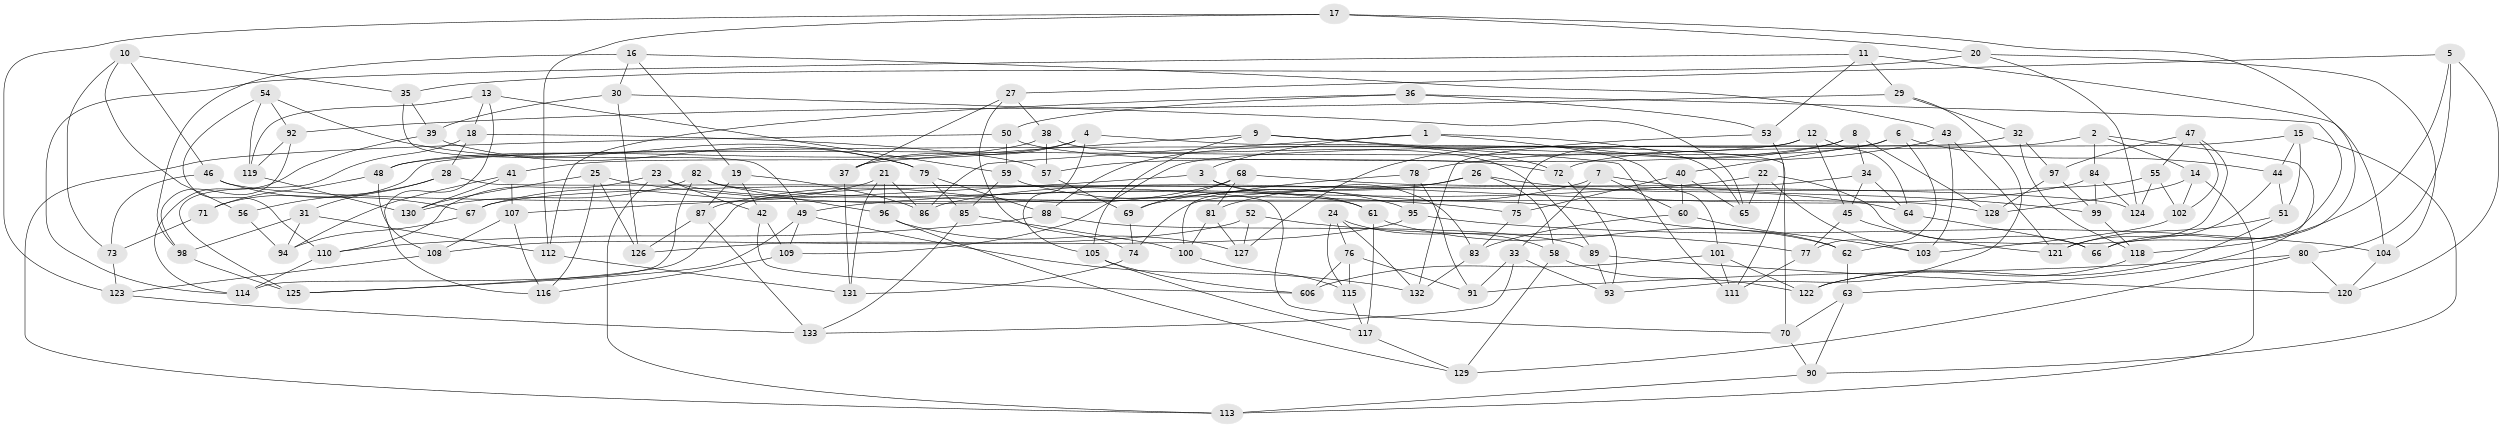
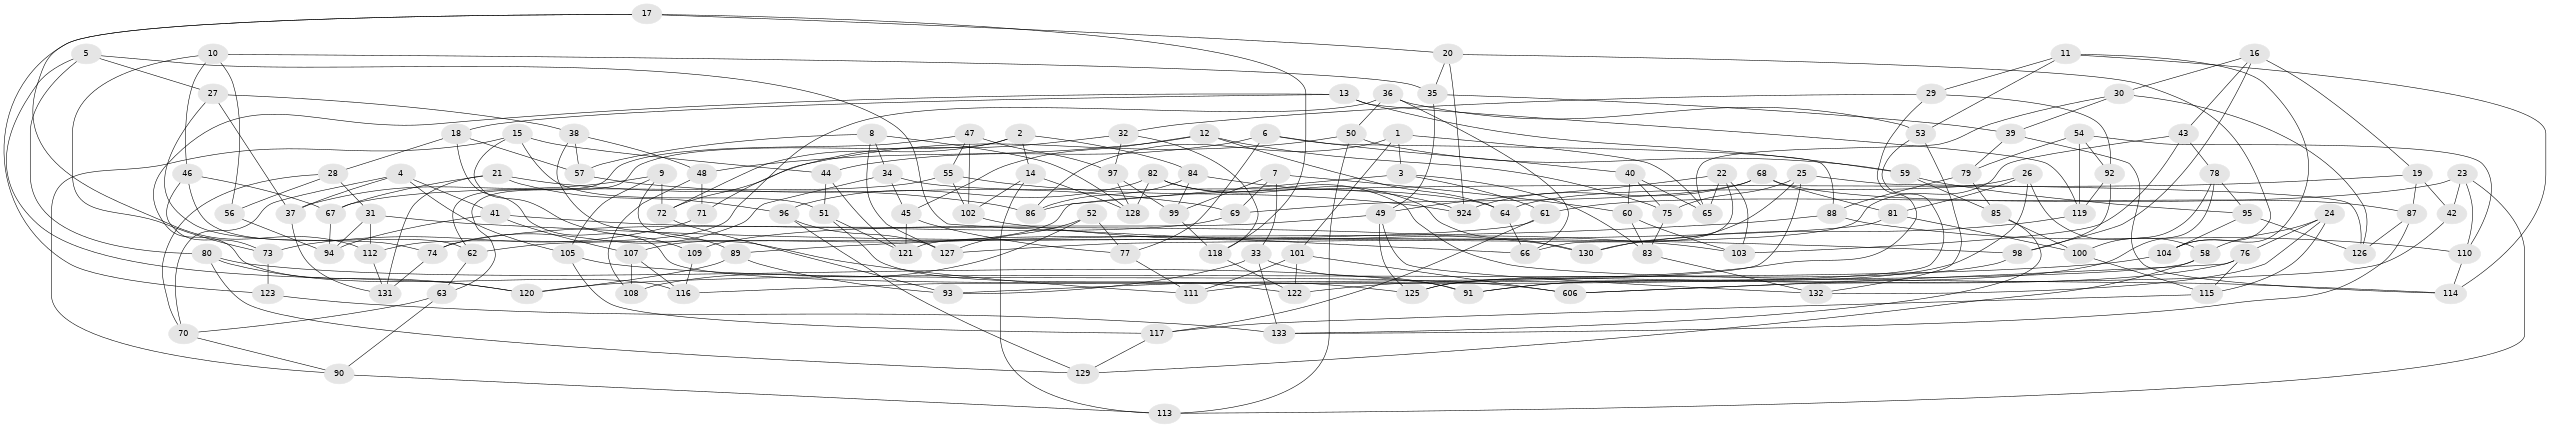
(2138, 214) -> (1464, 214)
(773, 232) -> none
(276, 274) -> none
